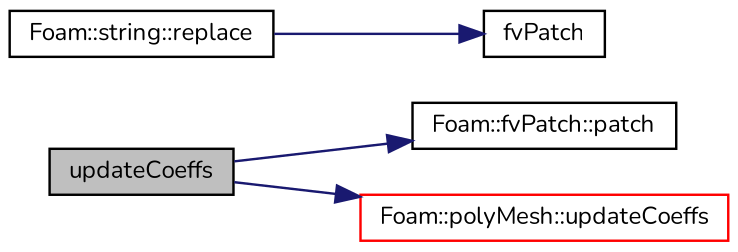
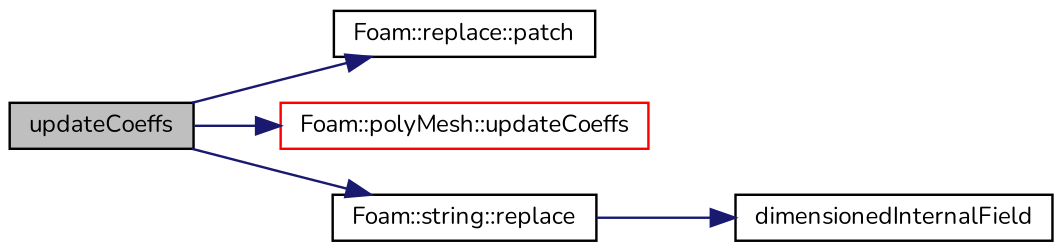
(544, 34) -> (894, 218)
(544, 126) -> (465, 34)
none -> (270, 169)
